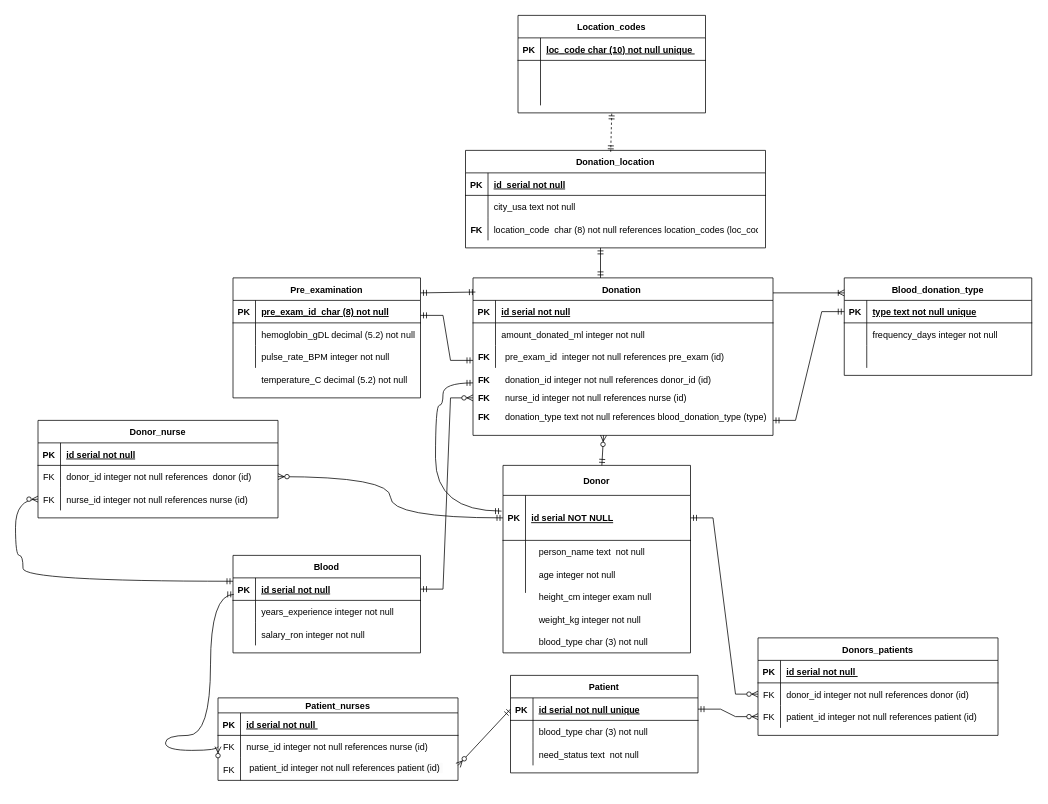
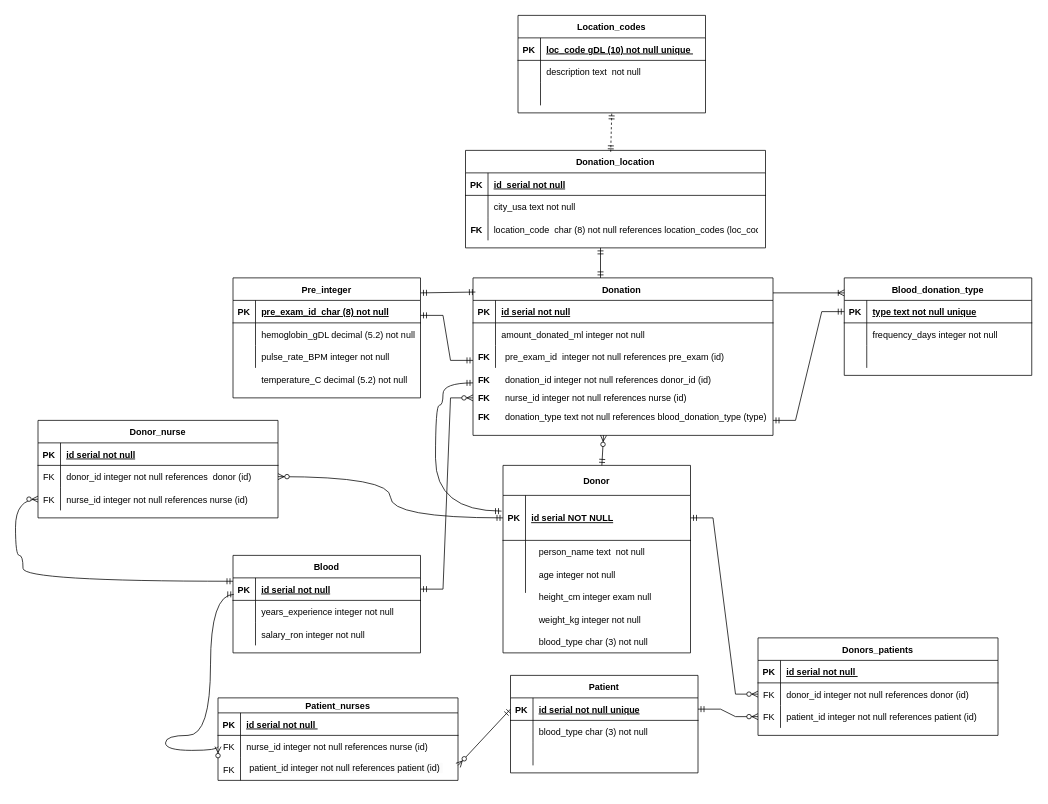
(621, 50) -> (619, 50)
none -> (623, 72)
(326, 290) -> (326, 290)
(615, 754) -> none
